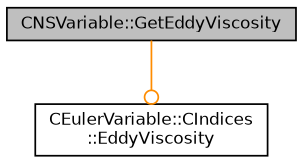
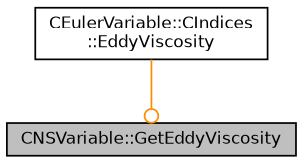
(151, 65) -> (151, 84)
